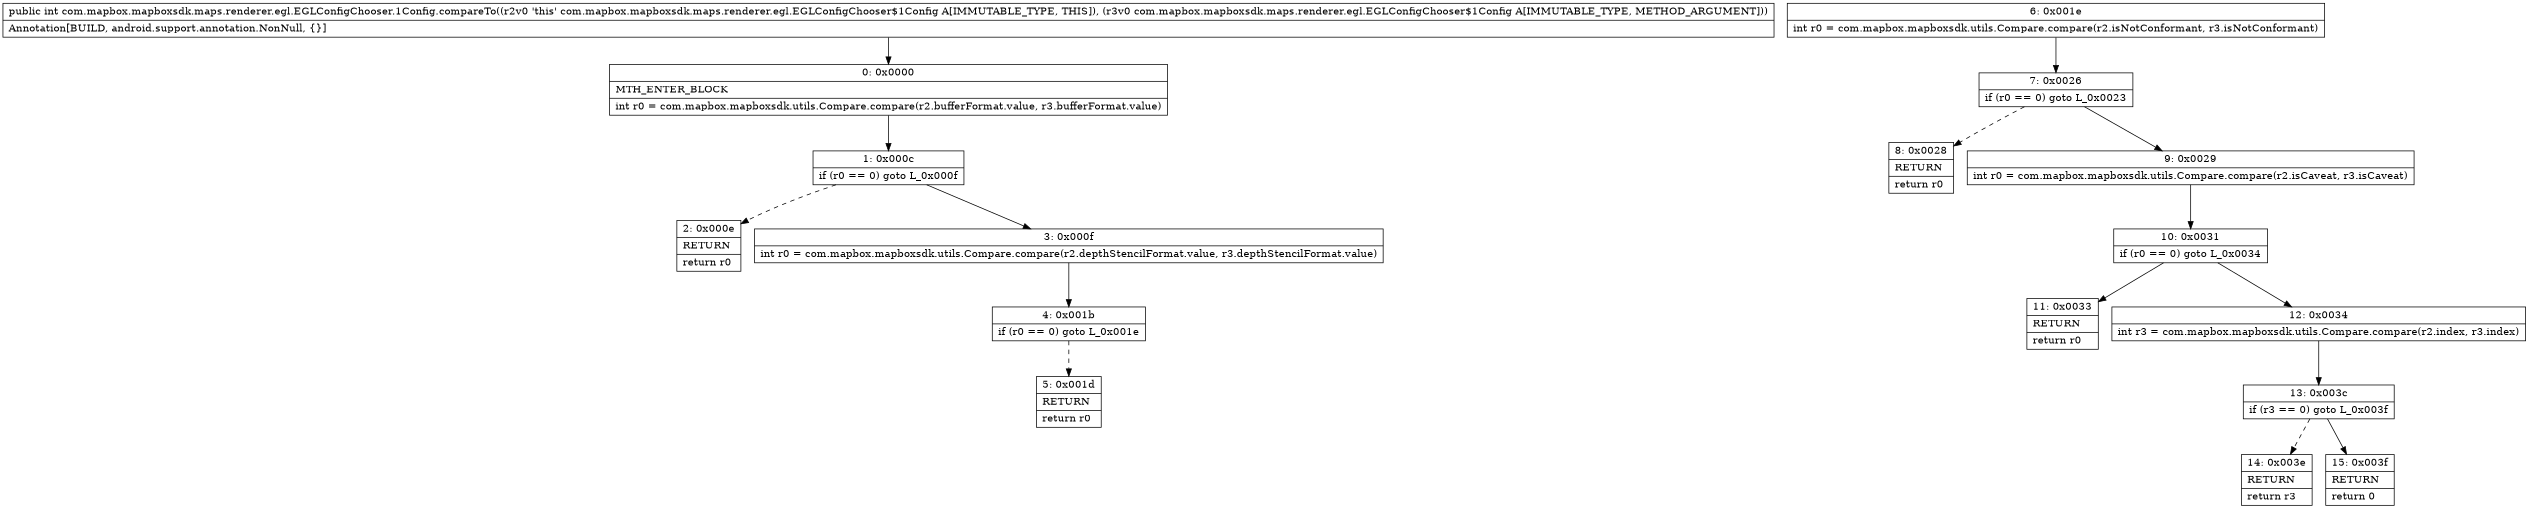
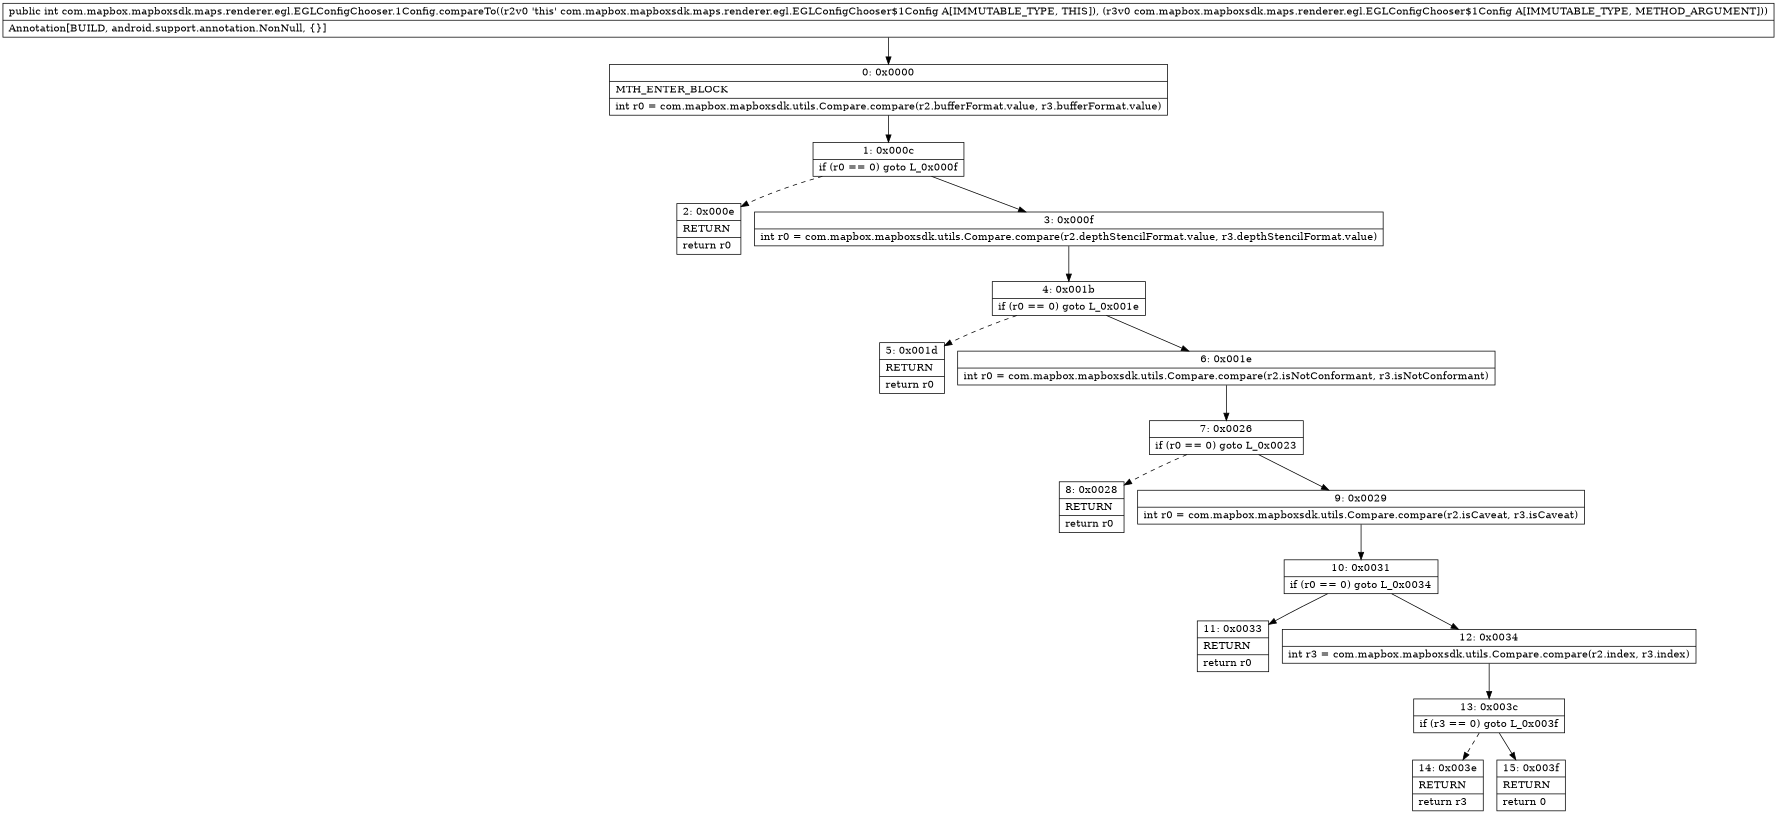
none -> (1144, 332)
